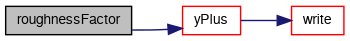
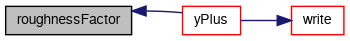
(150, 30) -> (164, 11)
